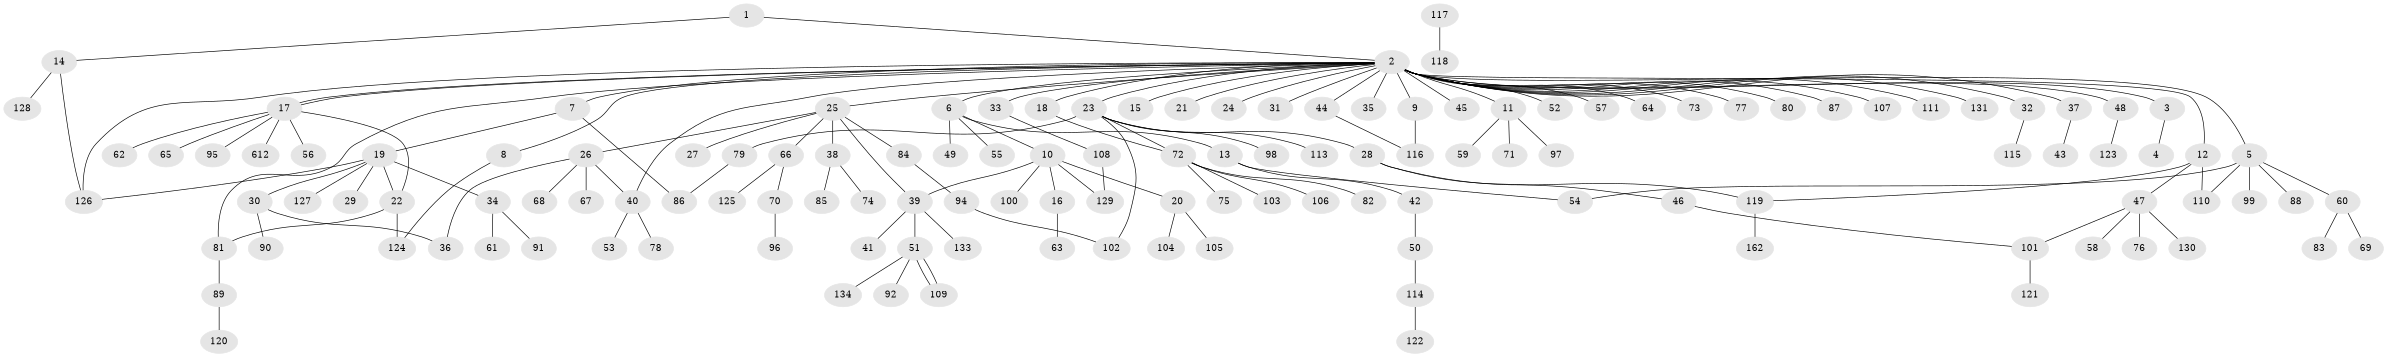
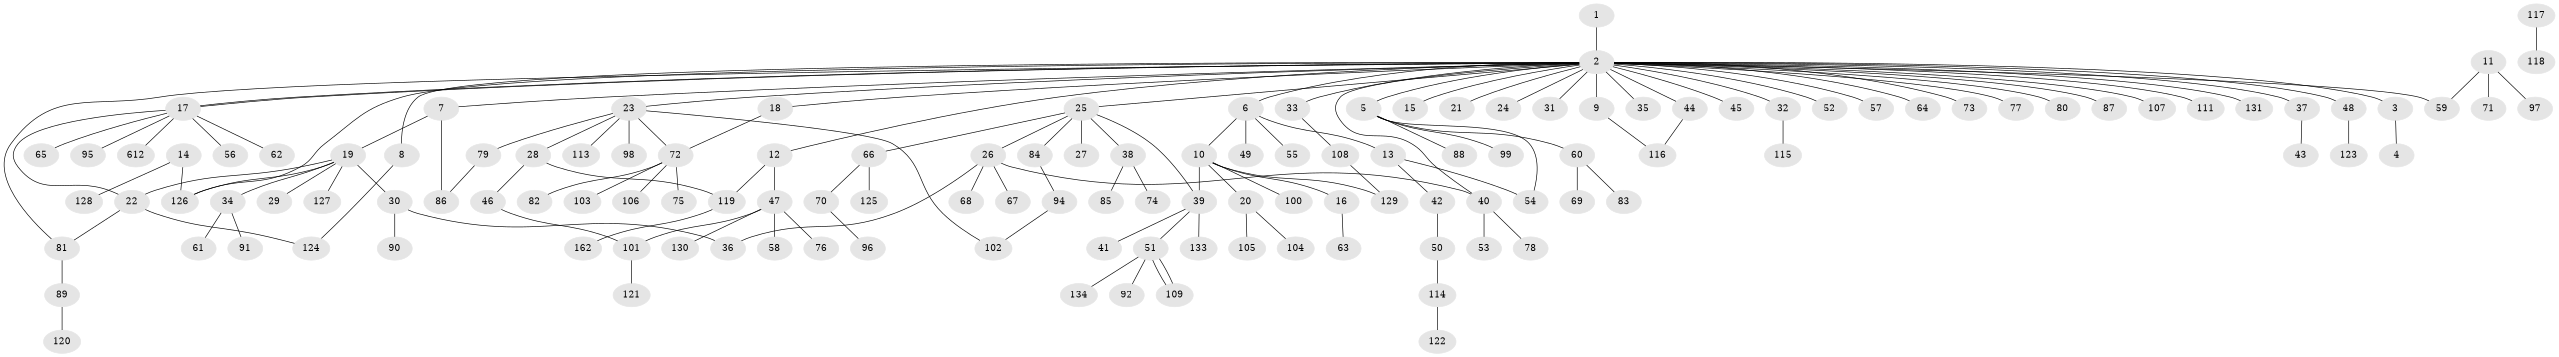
(403, 39) -> none
(1459, 88) -> (2022, 73)
(2202, 202) -> none
